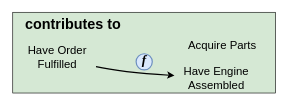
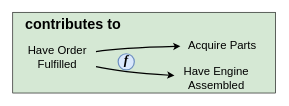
none -> (135, 48)
(144, 62) -> (126, 62)
